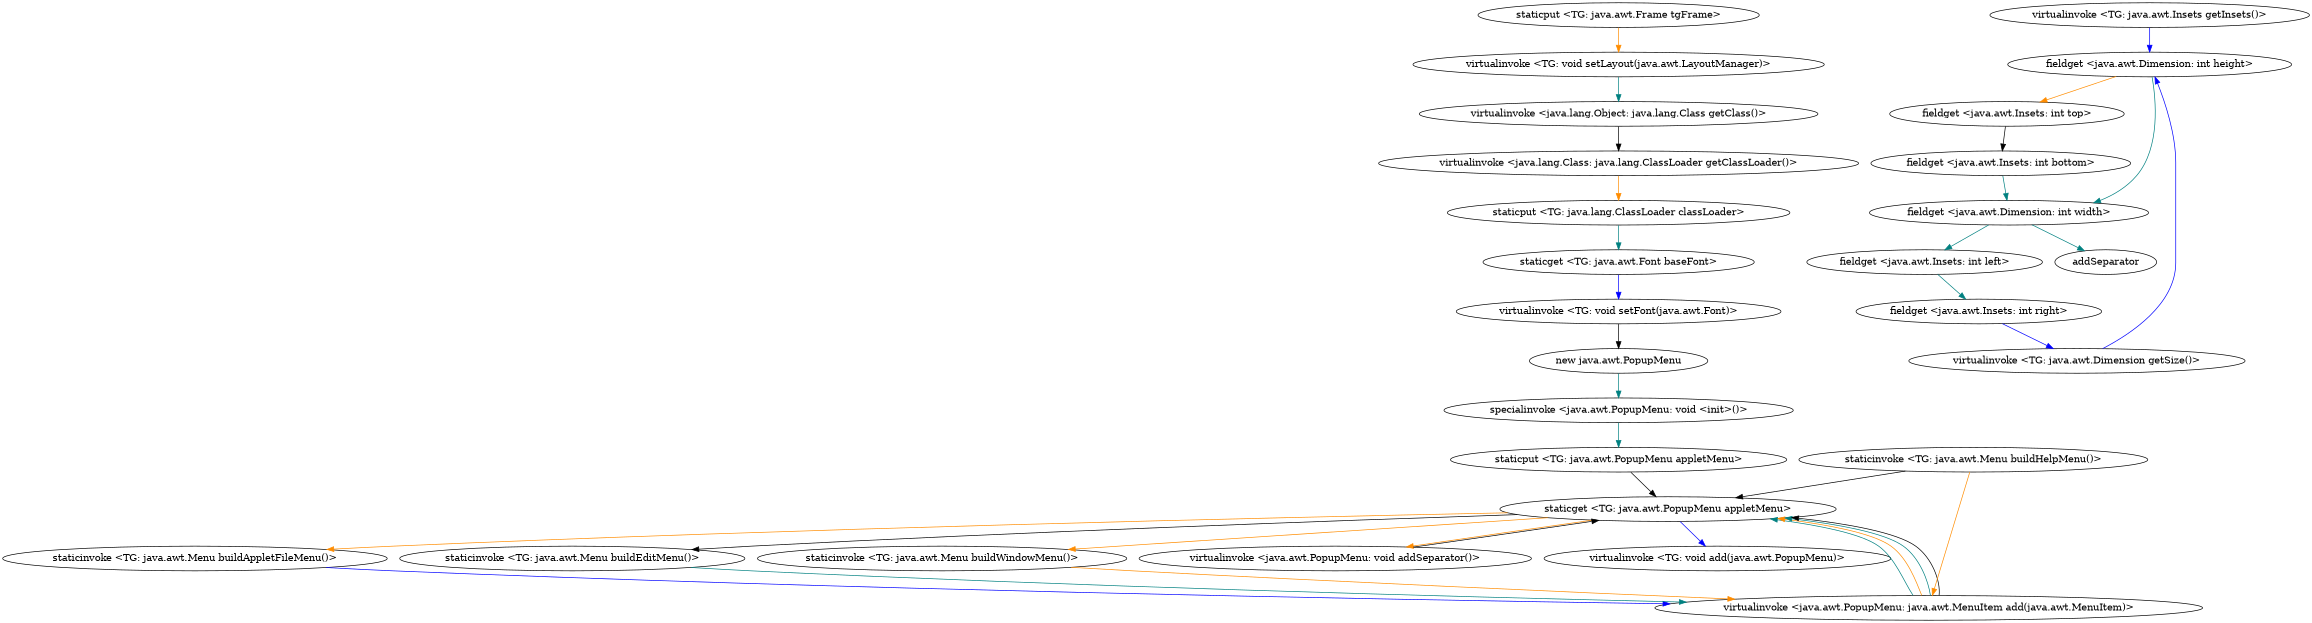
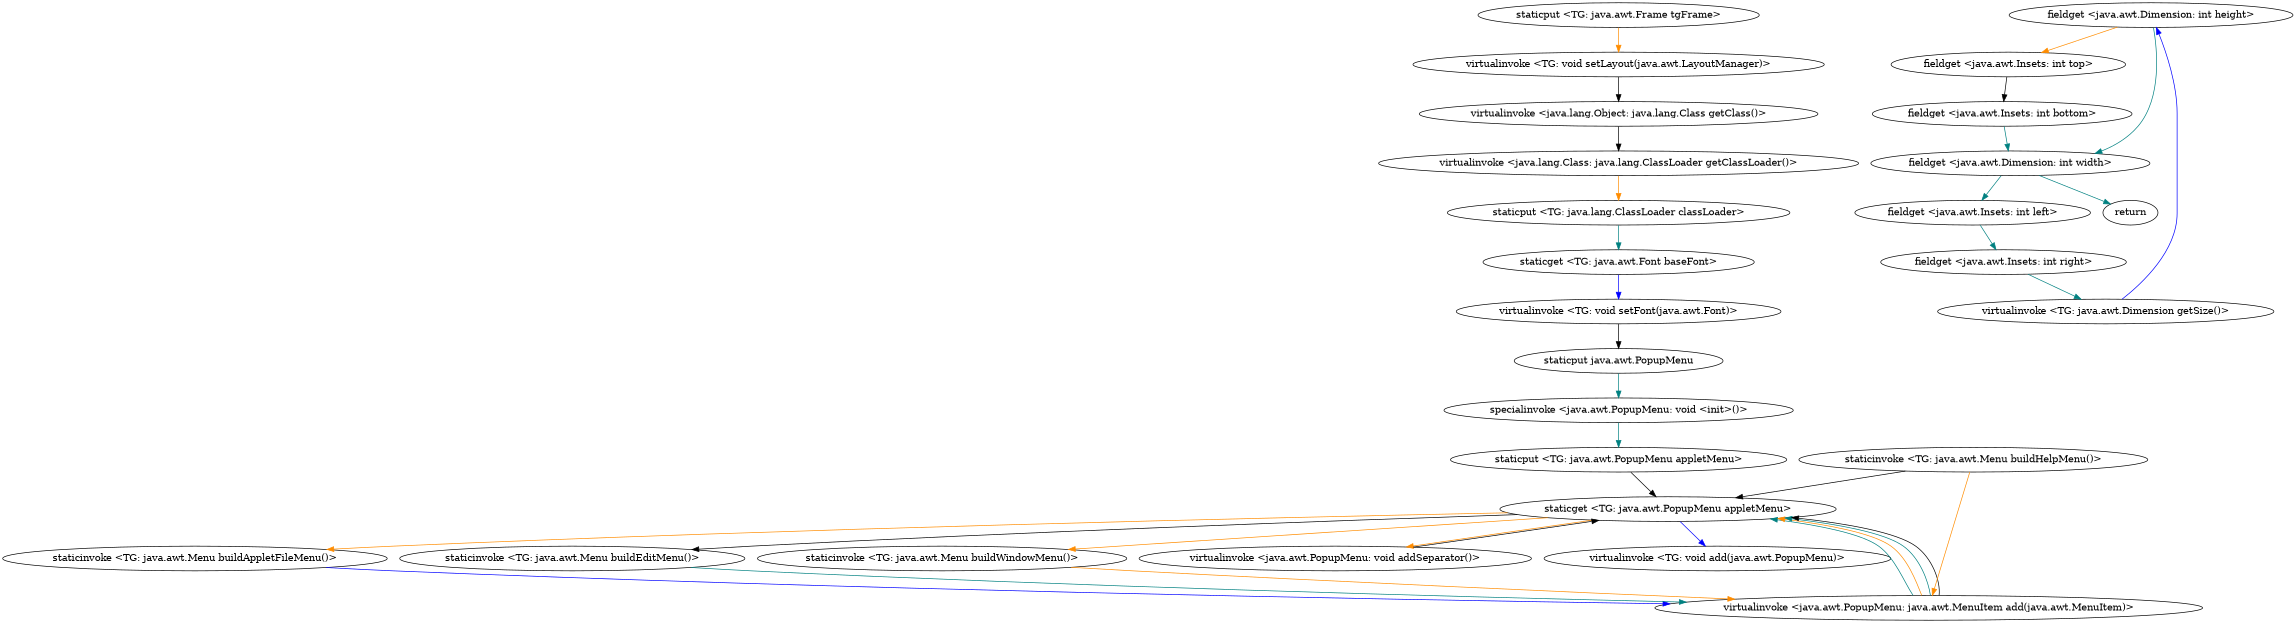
(2150, 15) -> none
(1619, 86) -> (1619, 86)
(2106, 262) -> (2130, 213)
(2025, 335) -> (2051, 285)
(1619, 361) -> (1619, 361)
